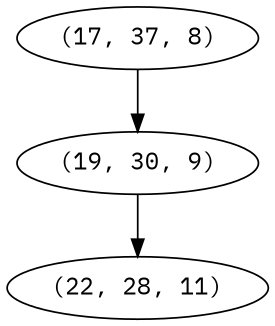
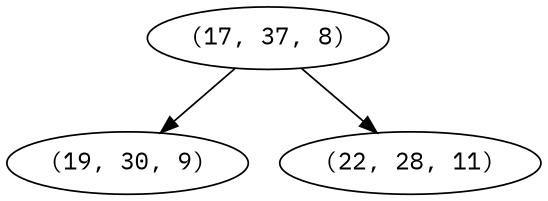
(138, 217) -> (333, 95)
